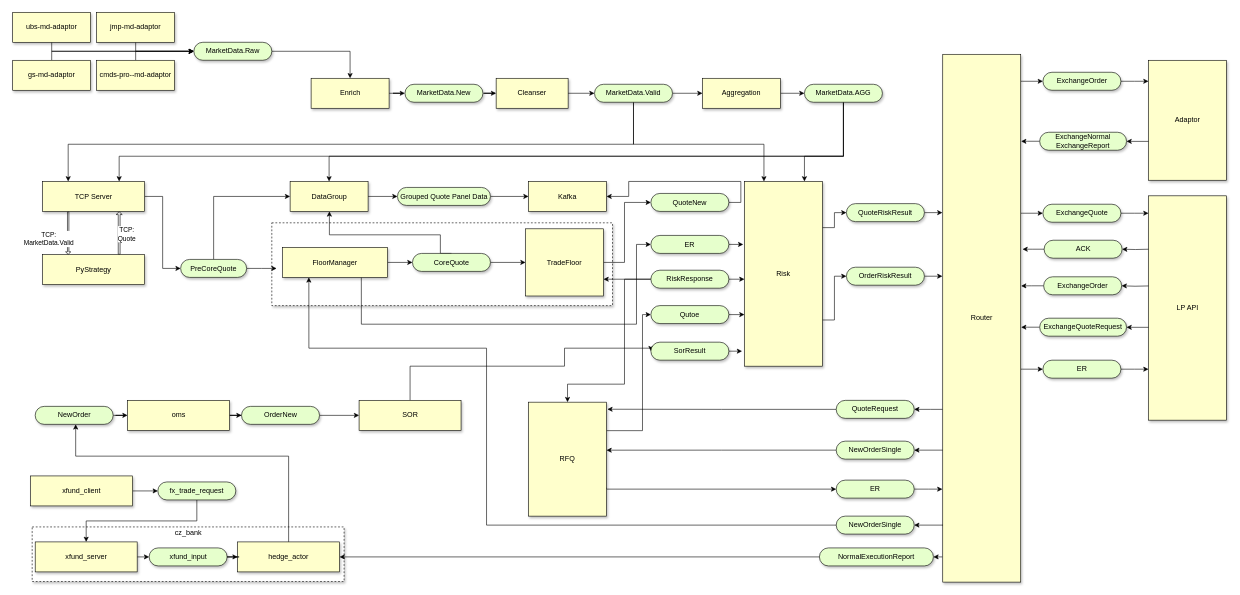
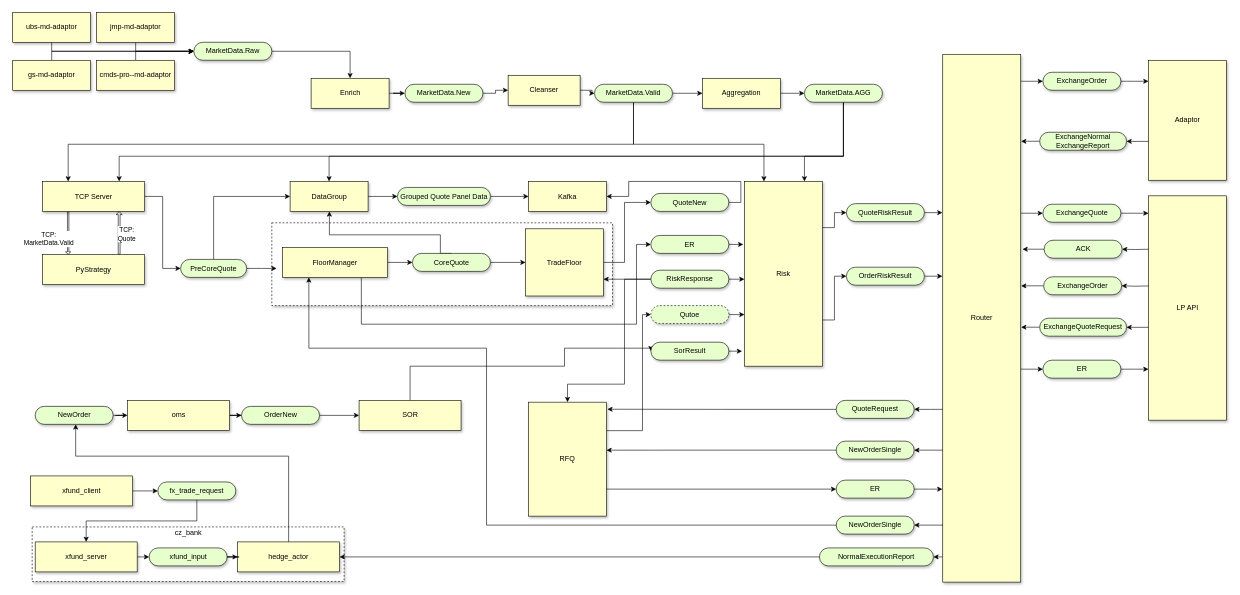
(532, 93) -> (544, 90)
(690, 315) -> (690, 315)
